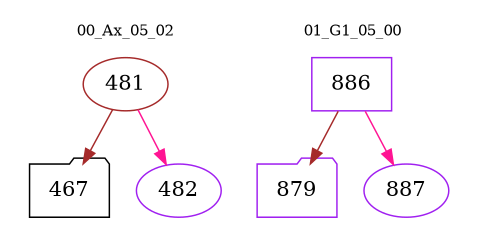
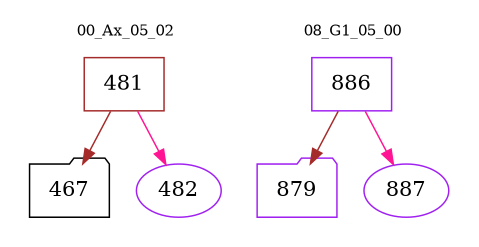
(353, 32) -> (353, 32)
(126, 84) -> (124, 84)
